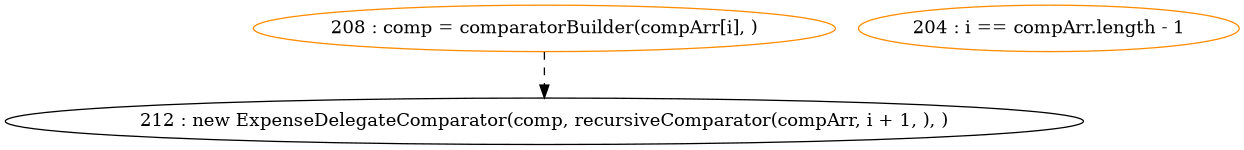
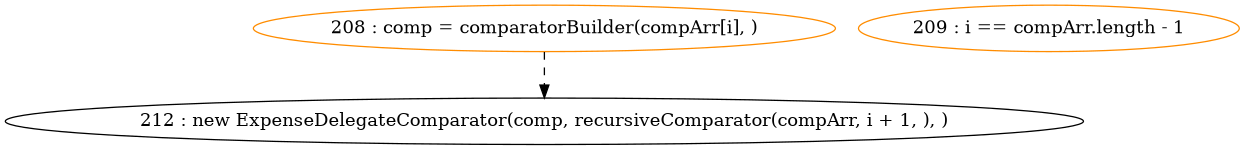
(1049, 28) -> (1049, 28)
